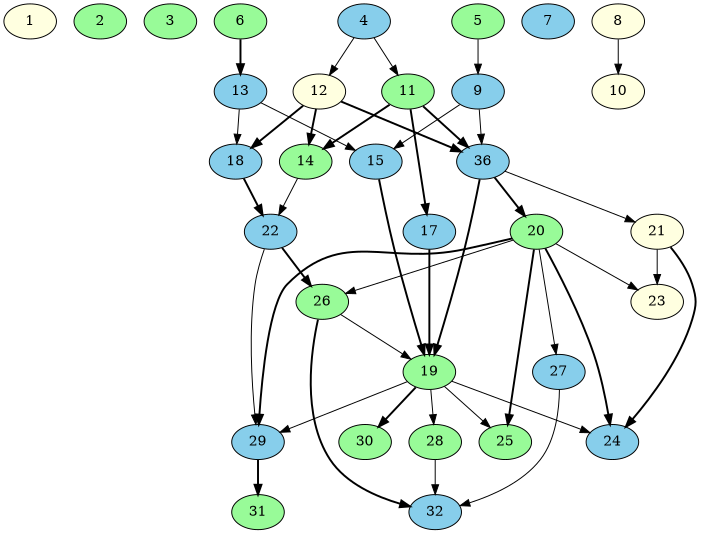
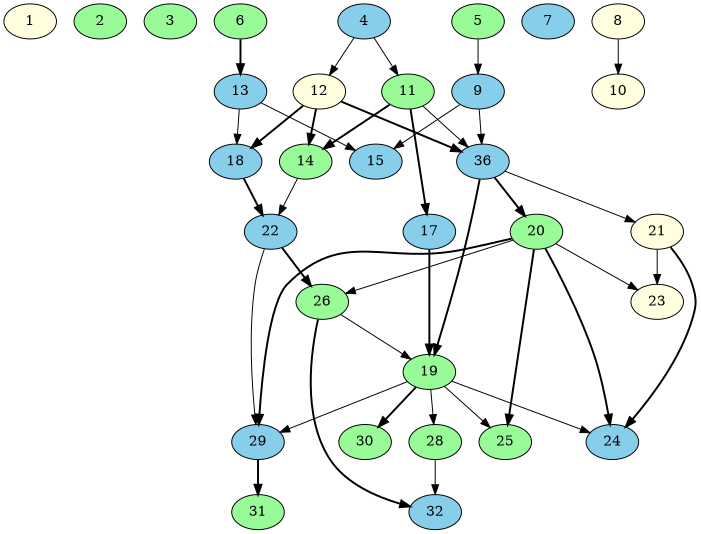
(443, 124) -> (443, 124)
(398, 263) -> none
(559, 372) -> none
